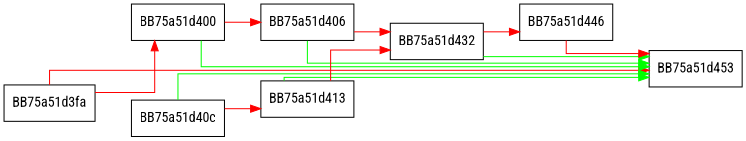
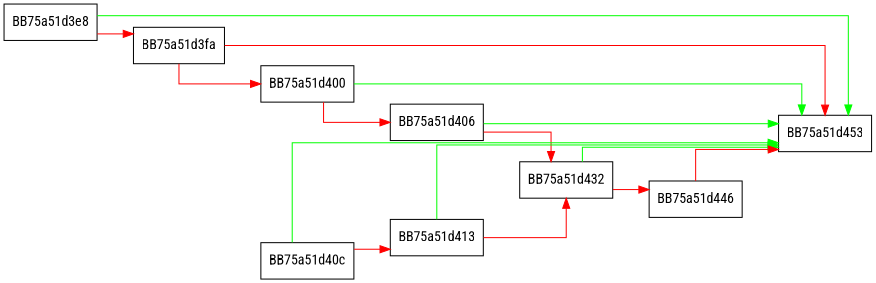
none -> (51, 22)
